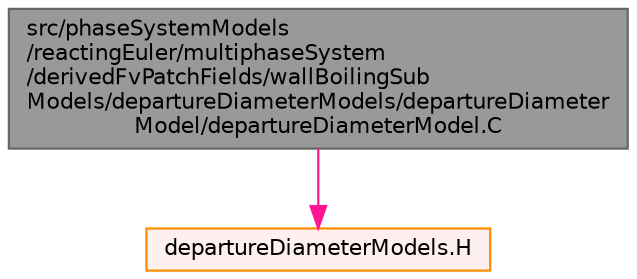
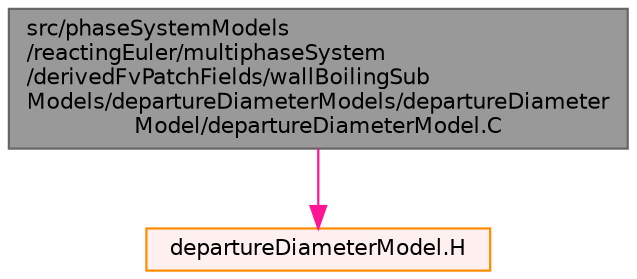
(318, 250) -> (318, 250)
